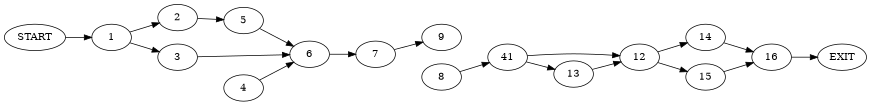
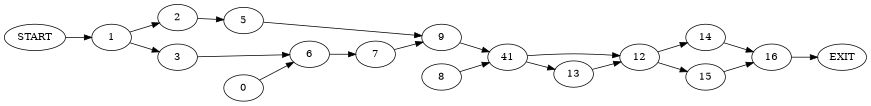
(273, 36) -> (339, 29)
none -> (471, 46)
(244, 88) -> (244, 88)
